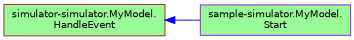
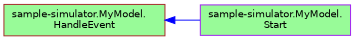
(84, 20) -> (84, 20)
